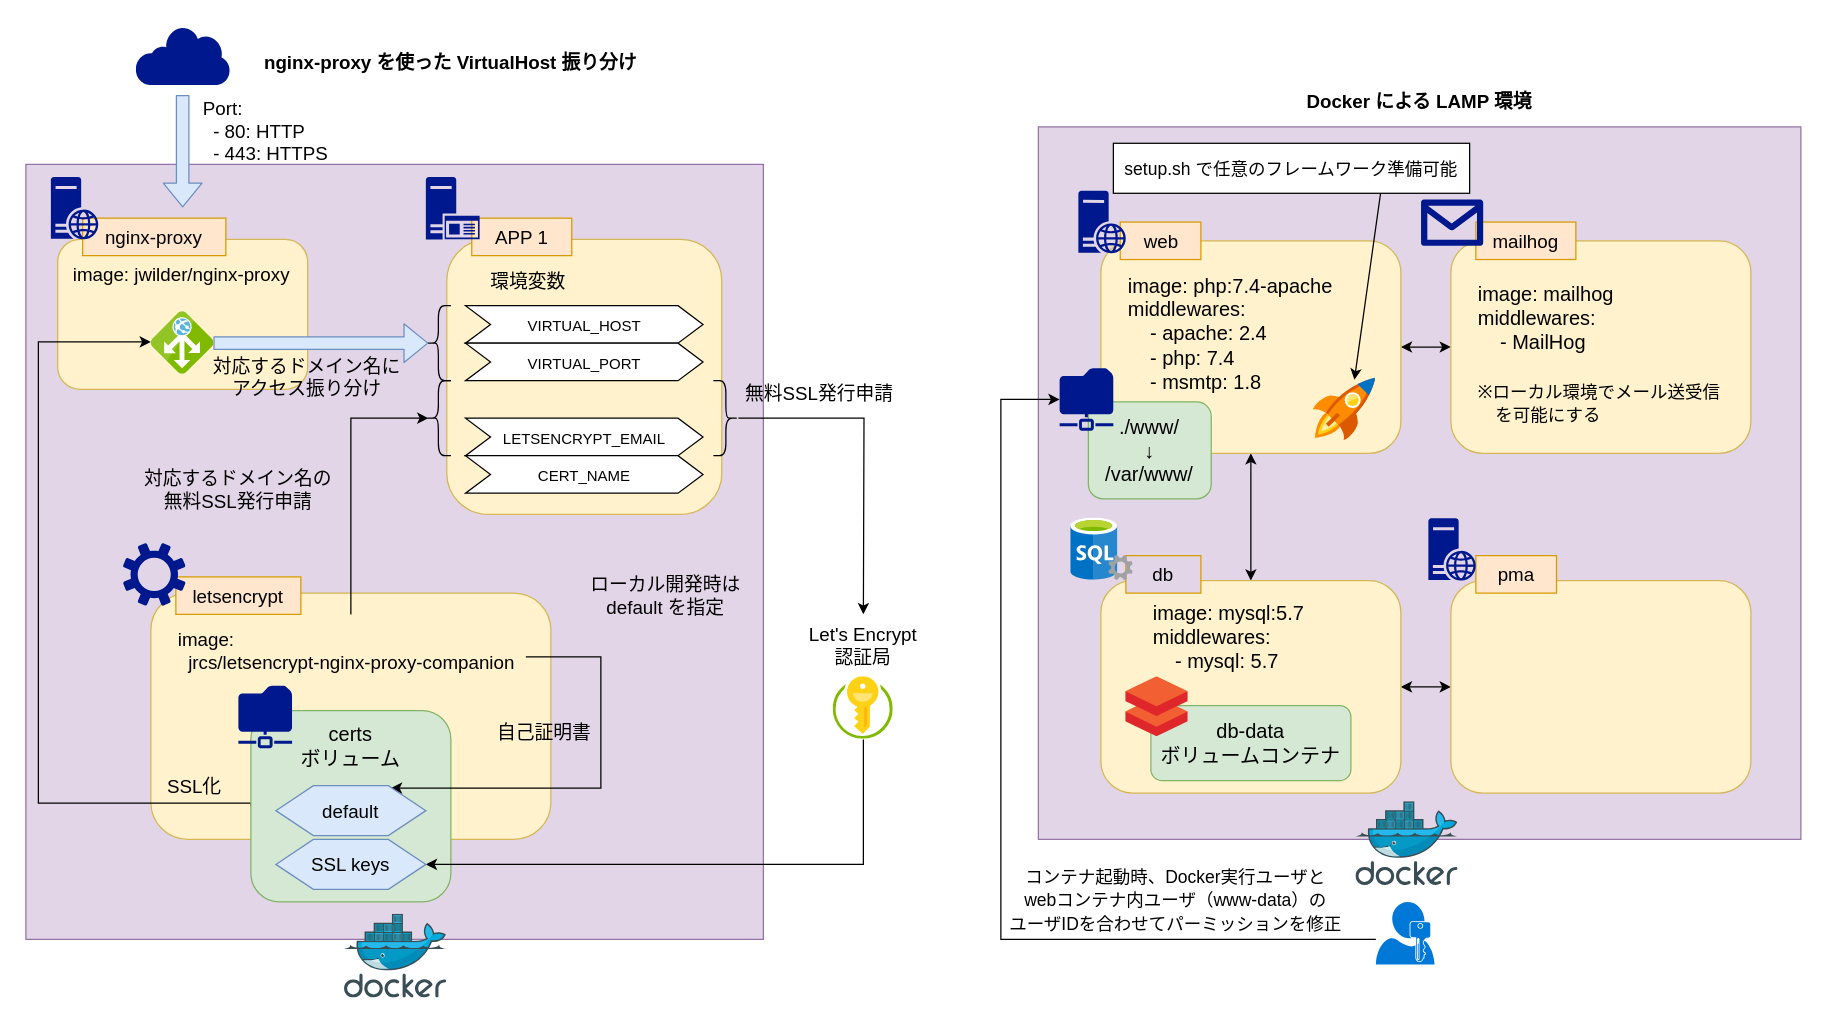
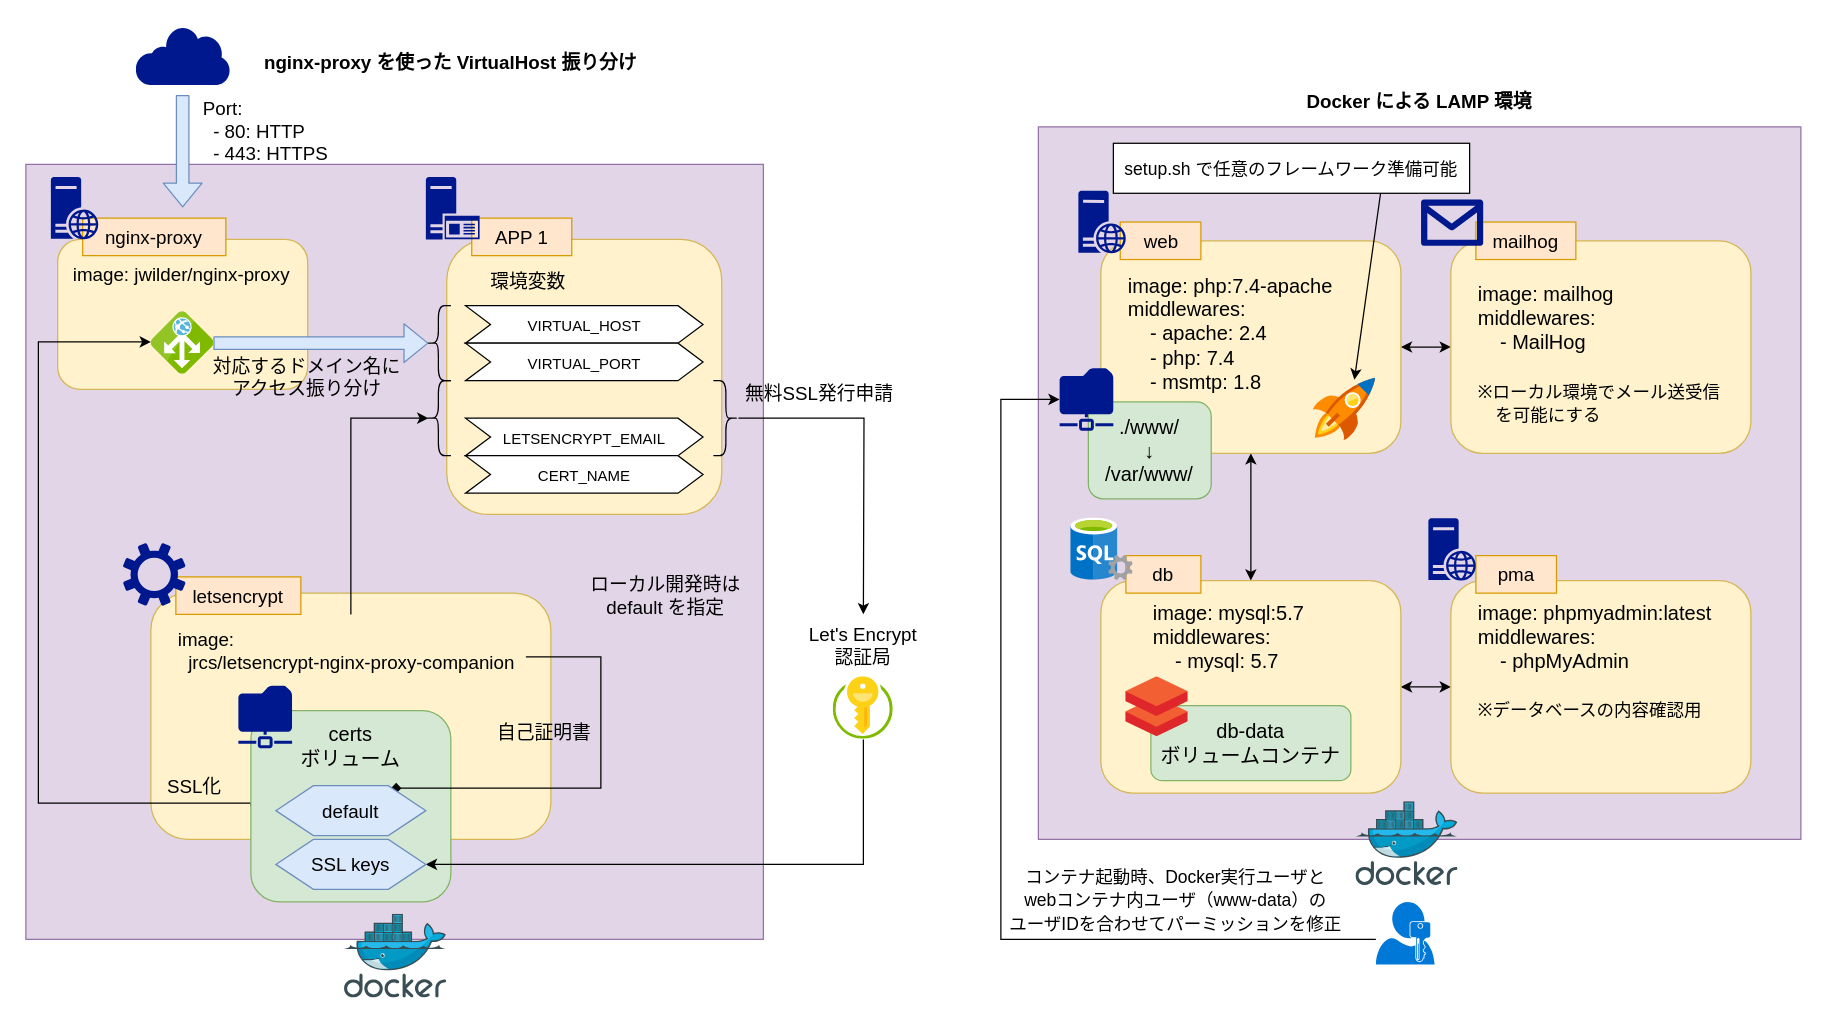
(238, 489) -> none
(1163, 574) -> (1163, 574)
none -> (1601, 662)
(401, 788) -> (401, 788)
